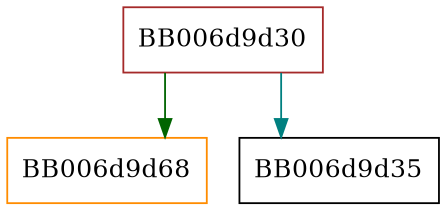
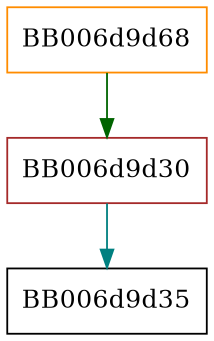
(165, 96) -> (107, 96)
